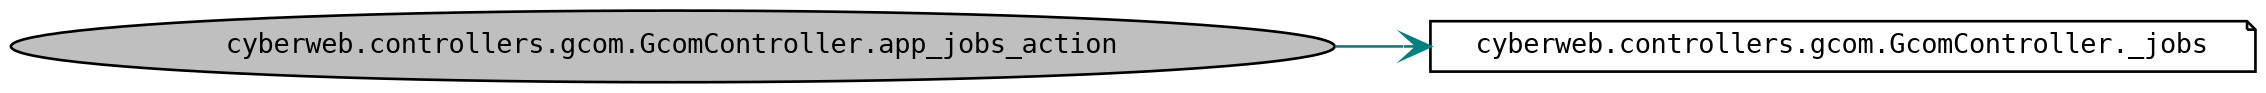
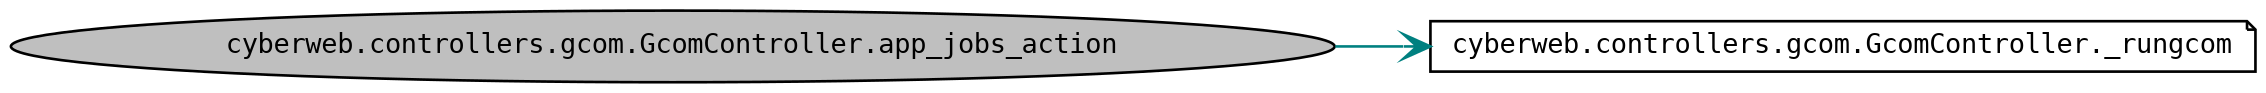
(1843, 46) -> (1843, 46)
